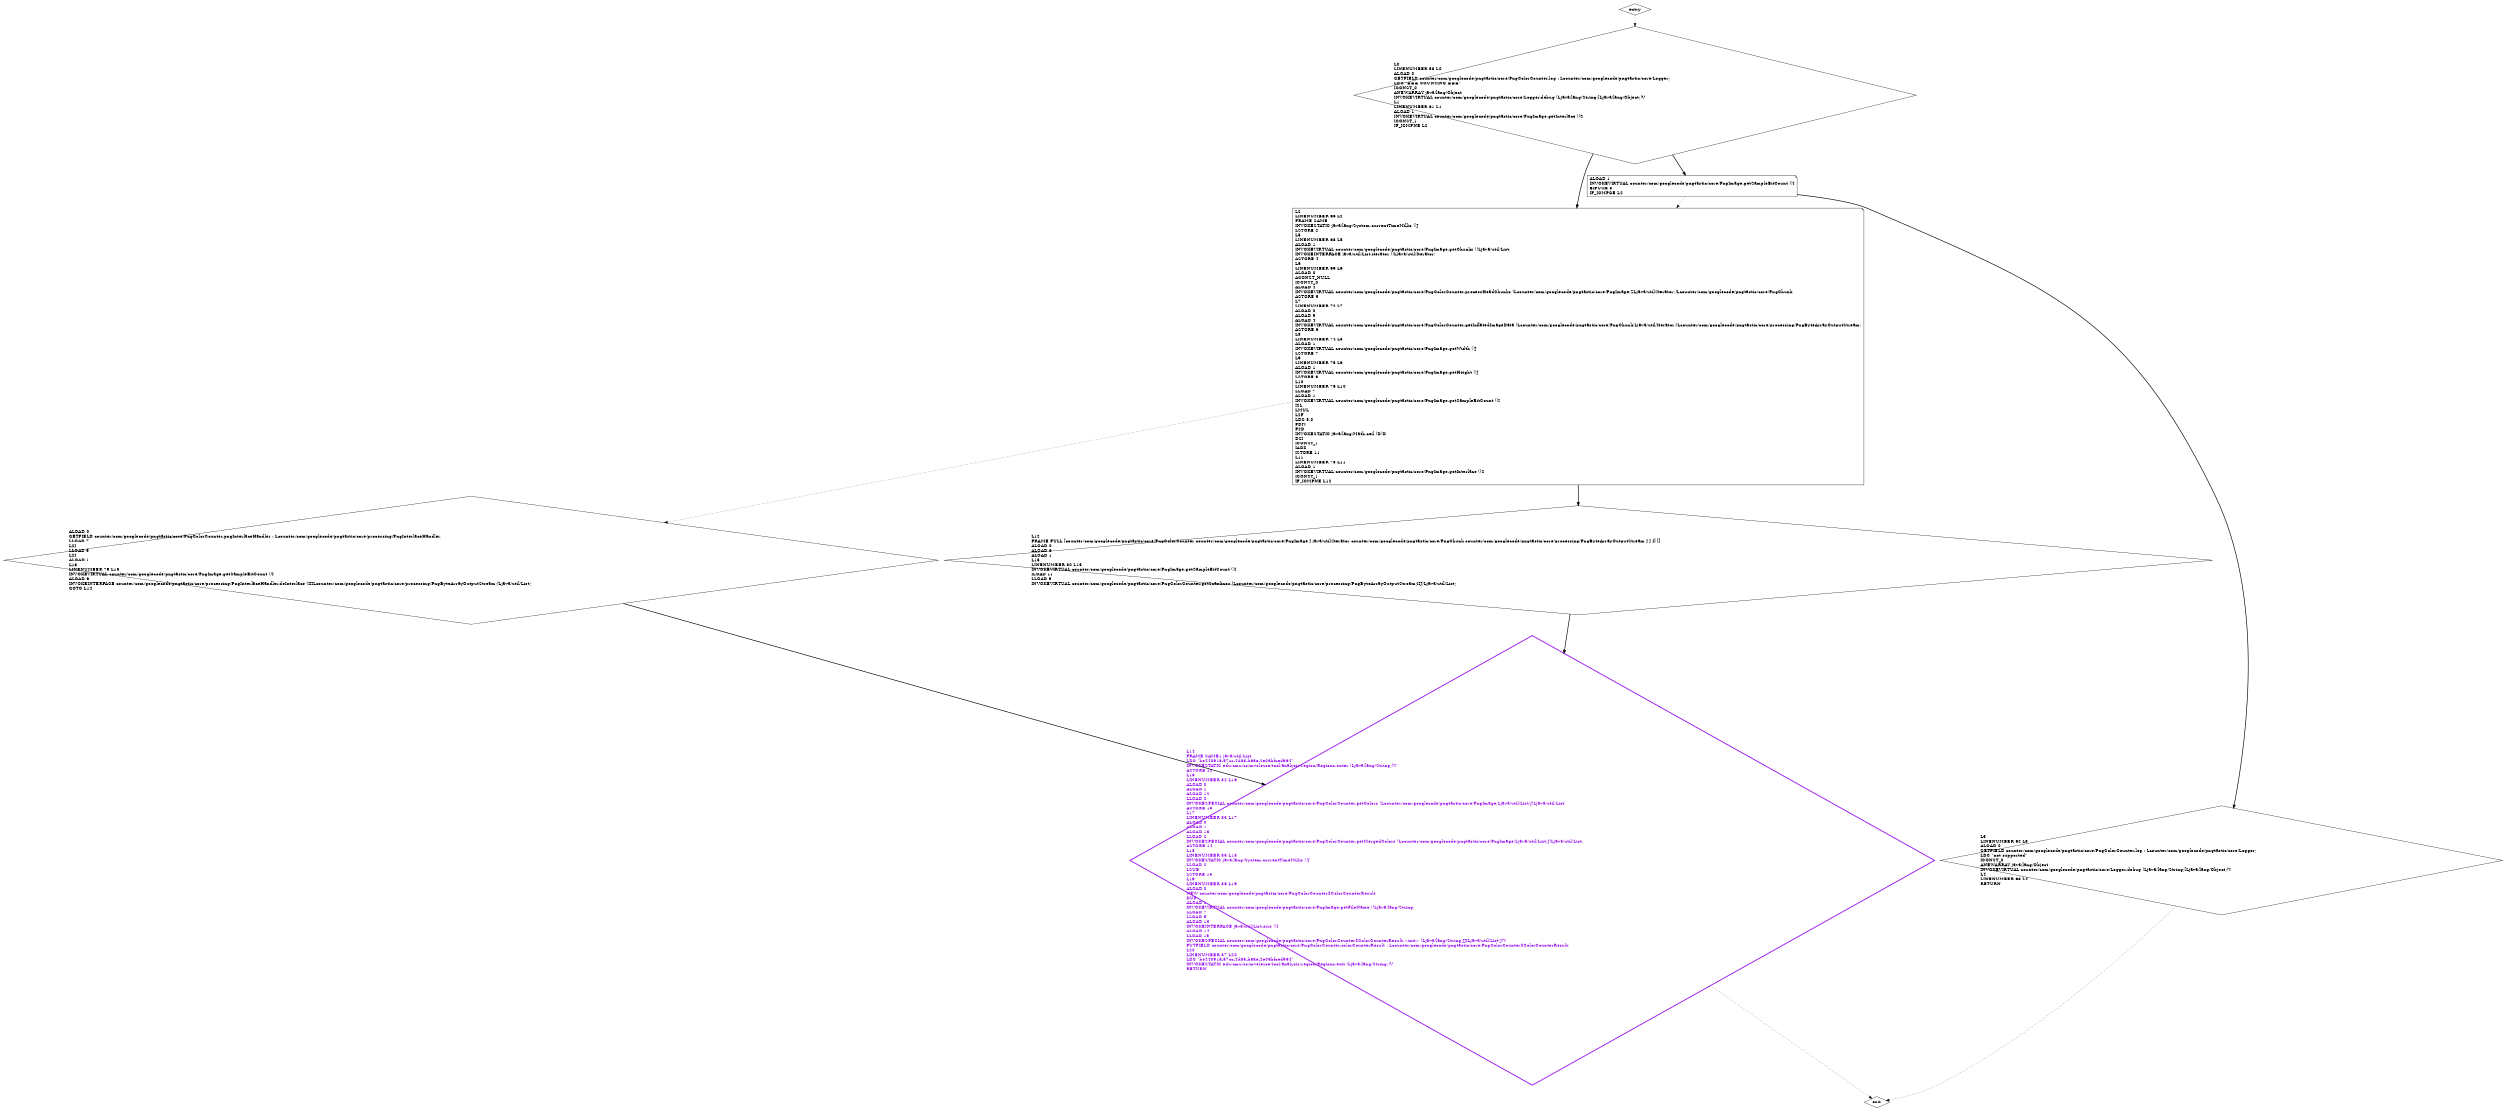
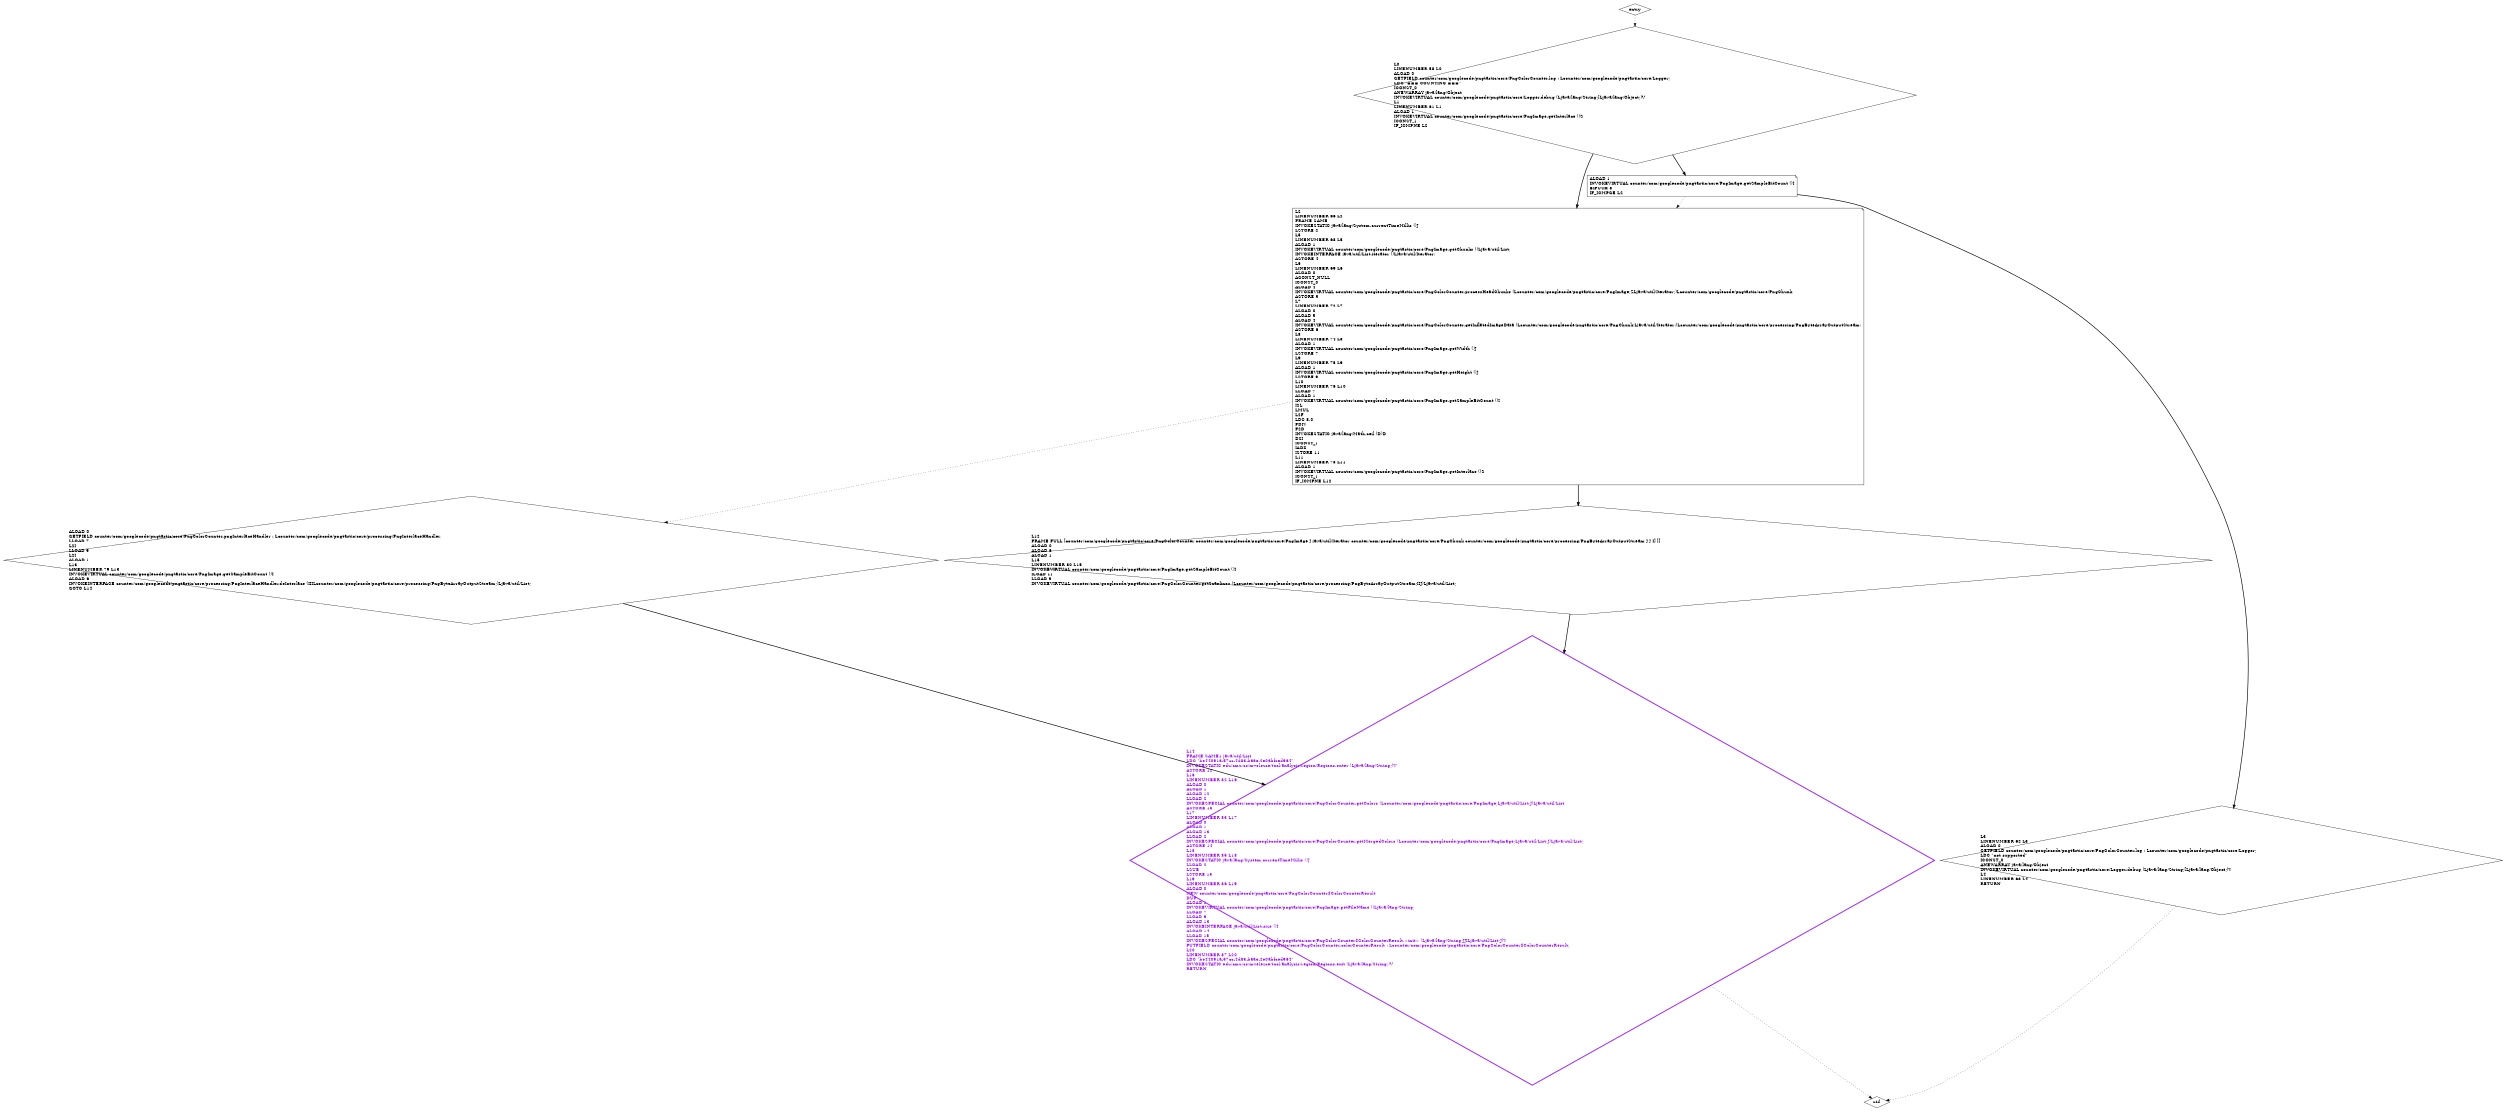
(1877, 1102) -> (1877, 1102)
